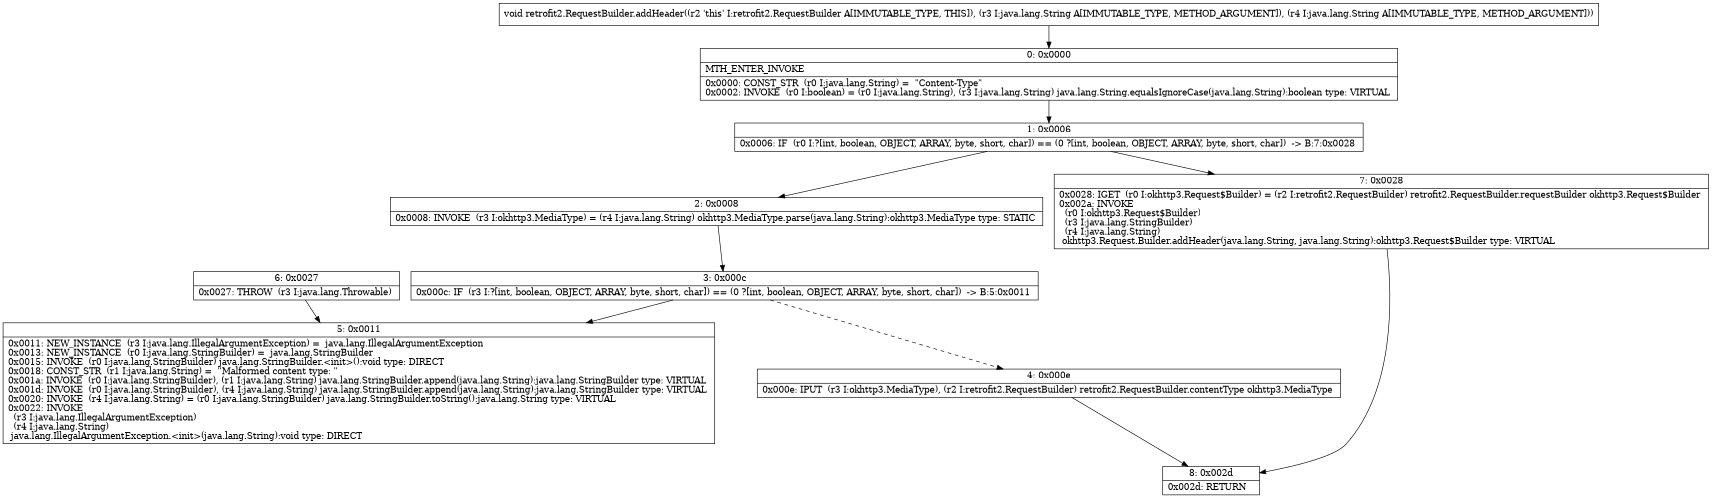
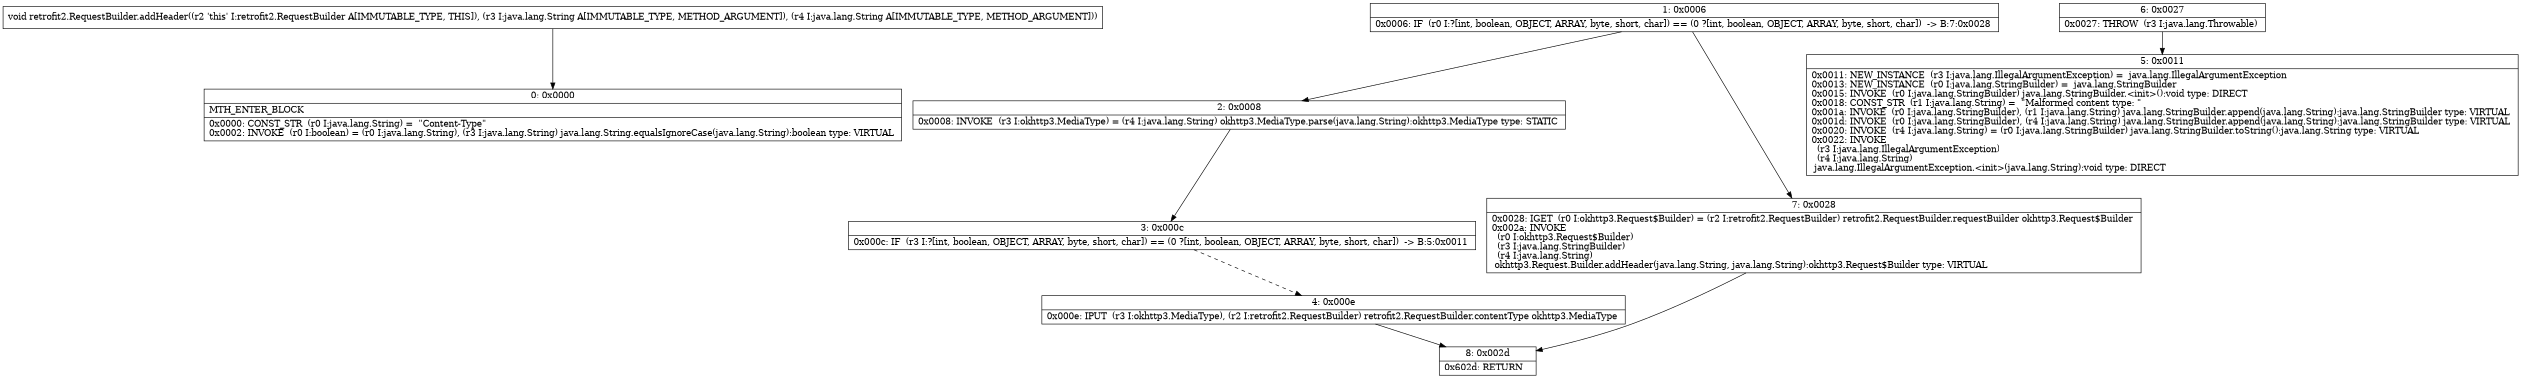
(755, 69) -> (257, 110)
(1049, 109) -> none
(633, 311) -> none
(1211, 487) -> (1488, 368)
